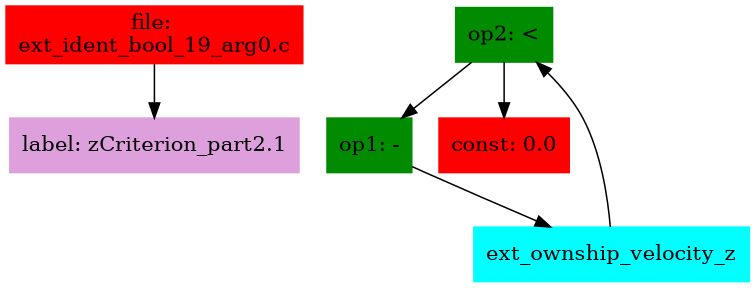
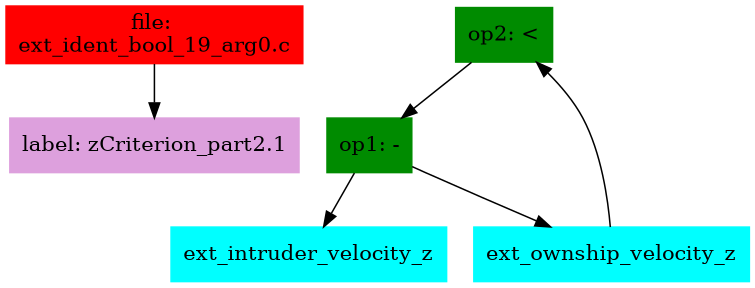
(504, 145) -> none
none -> (309, 254)
